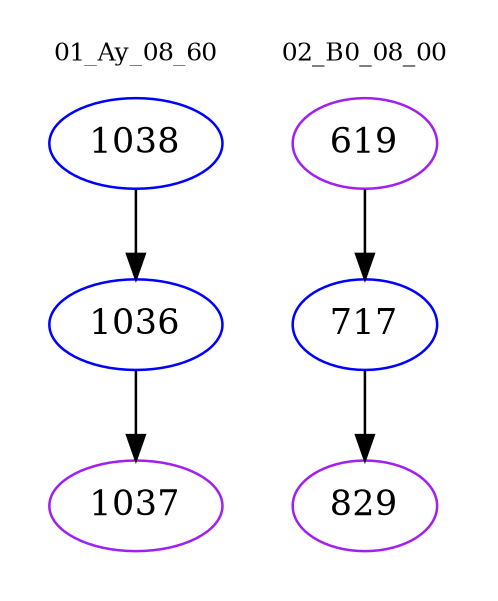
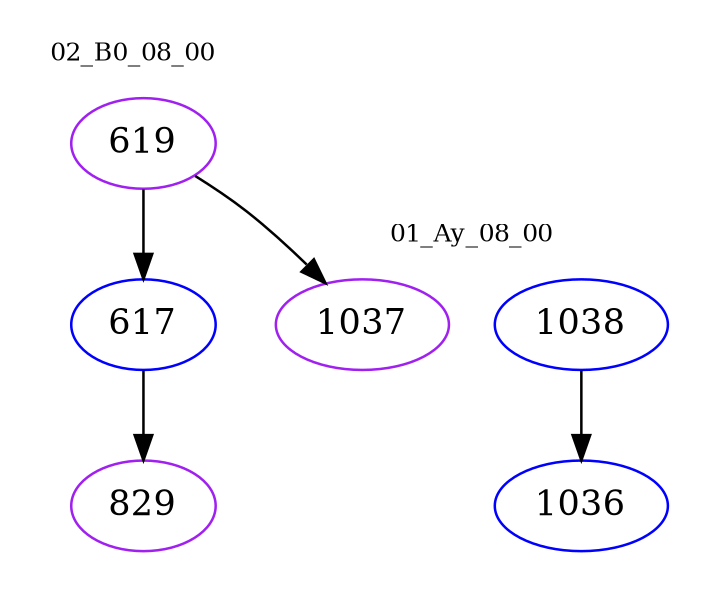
(136, 54) -> (472, 235)
(365, 325) -> (143, 325)
(136, 403) -> (273, 233)
